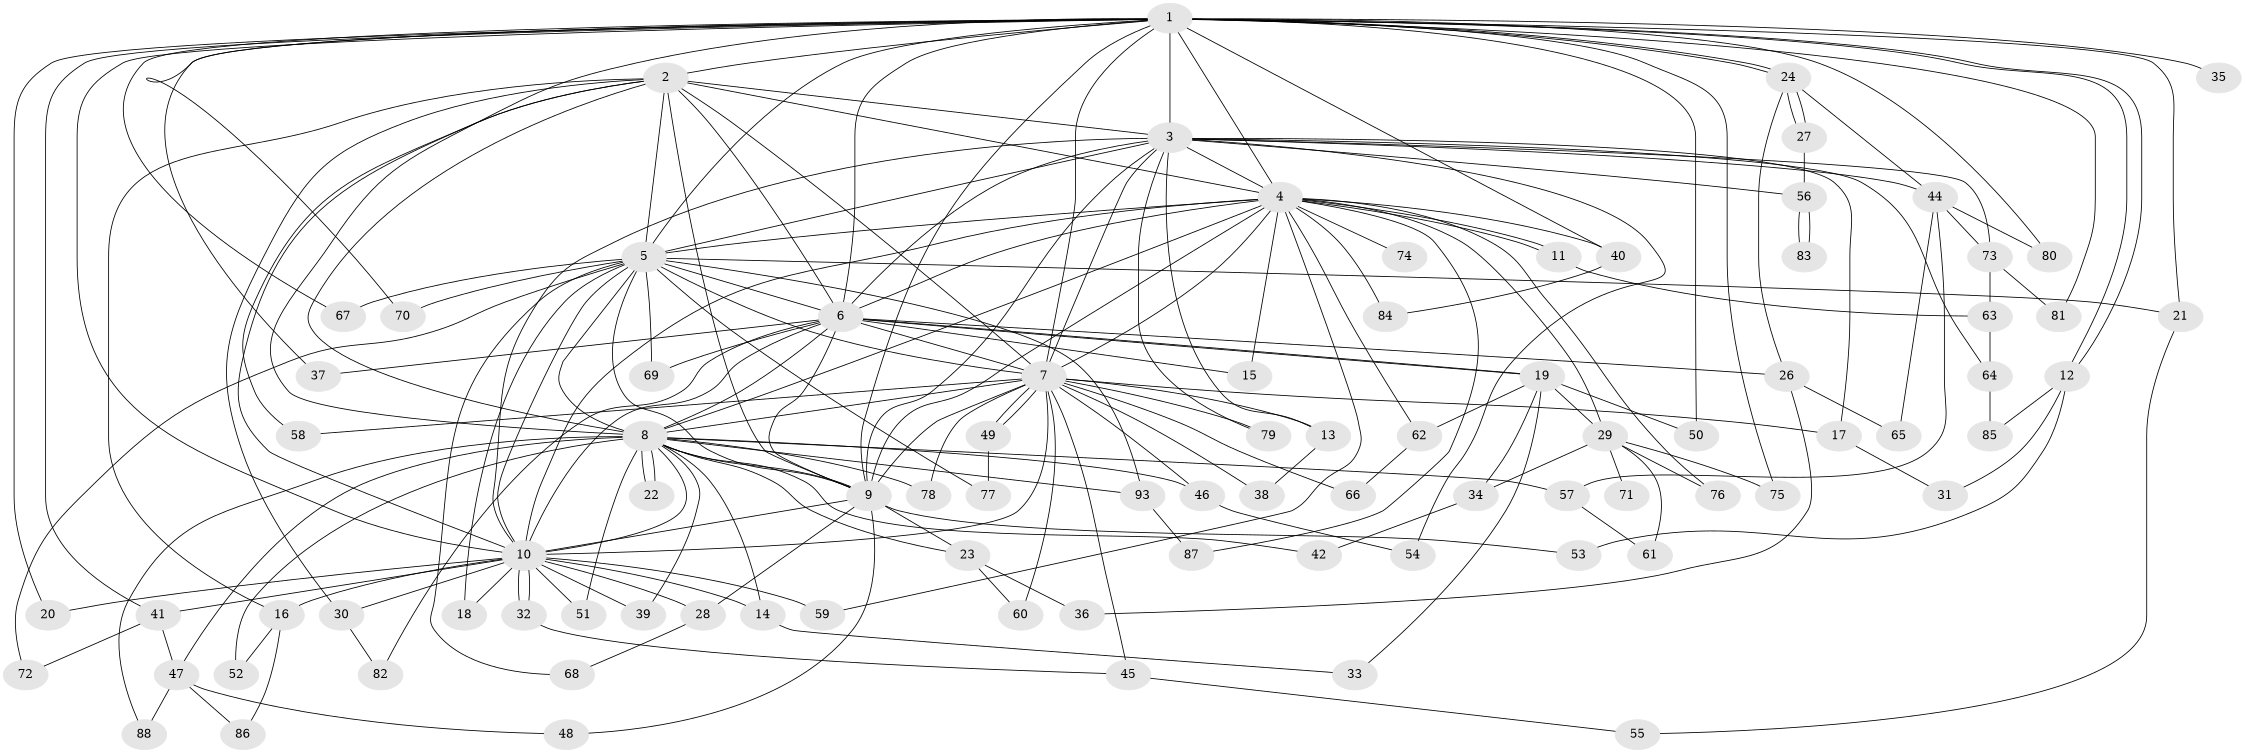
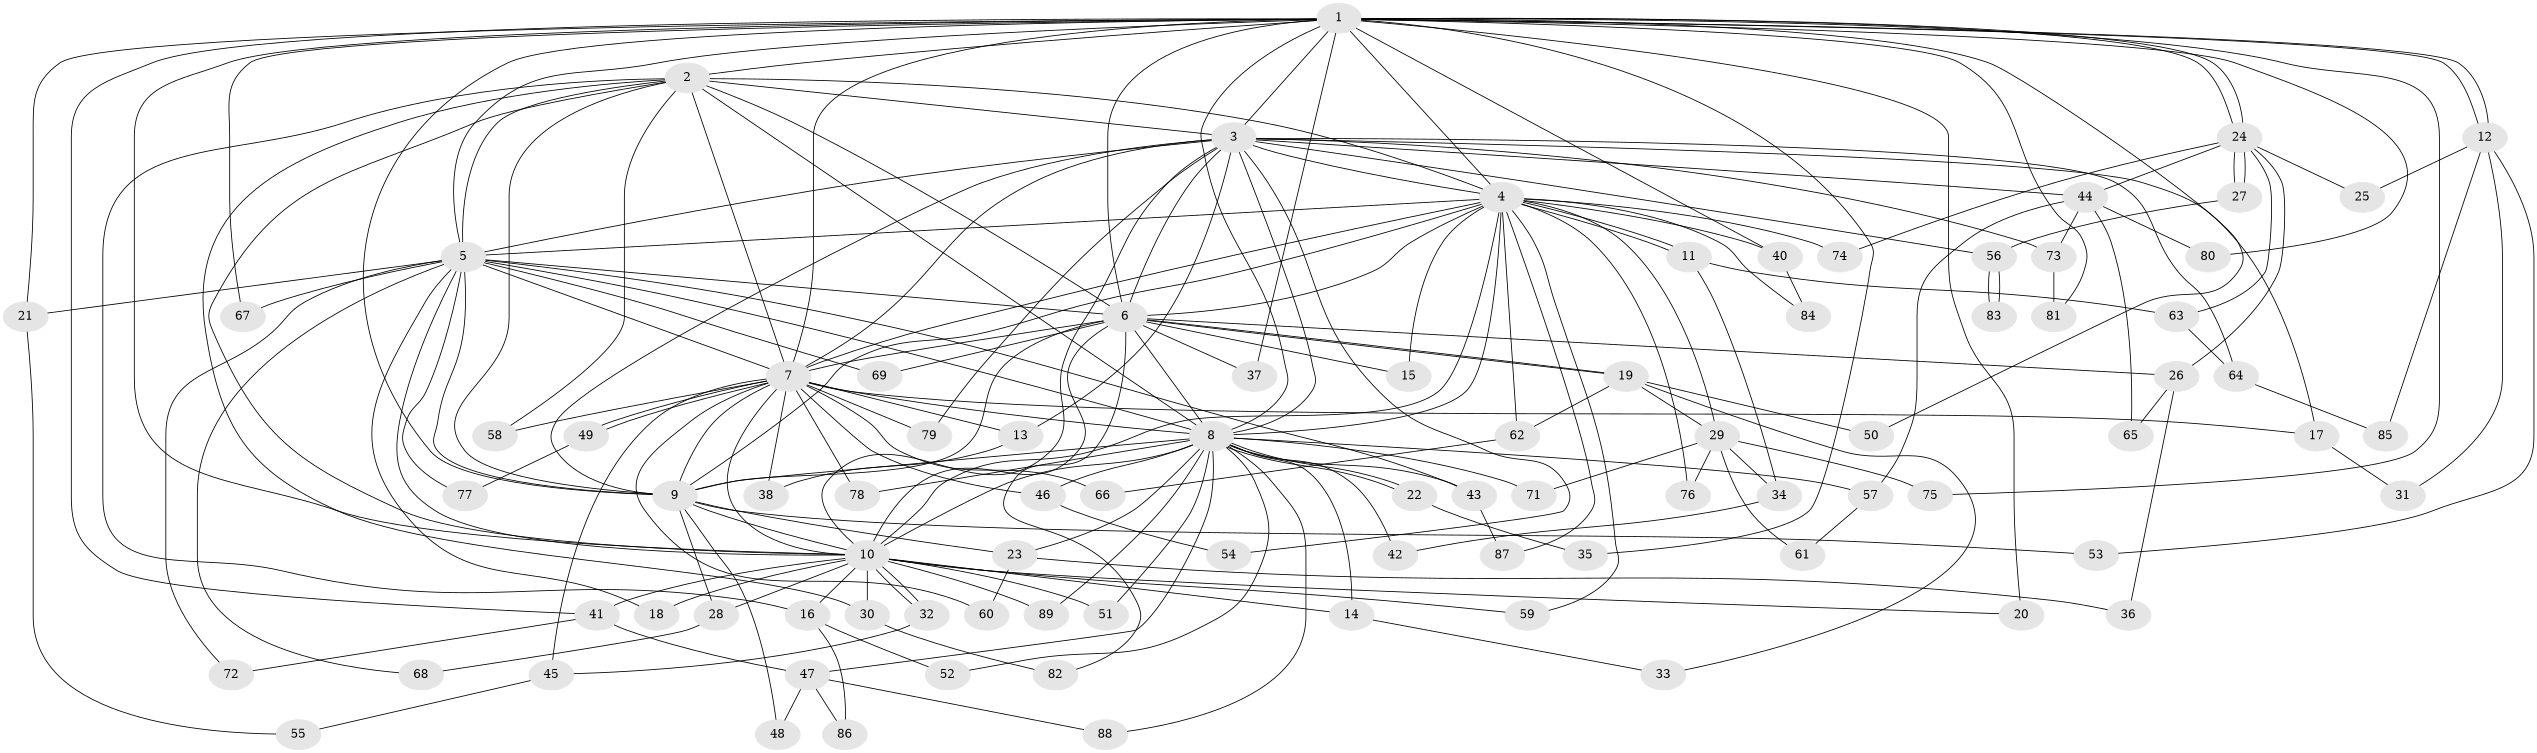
none -> (2045, 185)
none -> (2362, 197)
(1990, 287) -> (2270, 244)
none -> (1299, 313)
(403, 317) -> none
(1515, 439) -> (1743, 374)
none -> (1405, 458)
(1143, 496) -> (1474, 496)
none -> (1498, 529)
(643, 615) -> (1046, 615)
